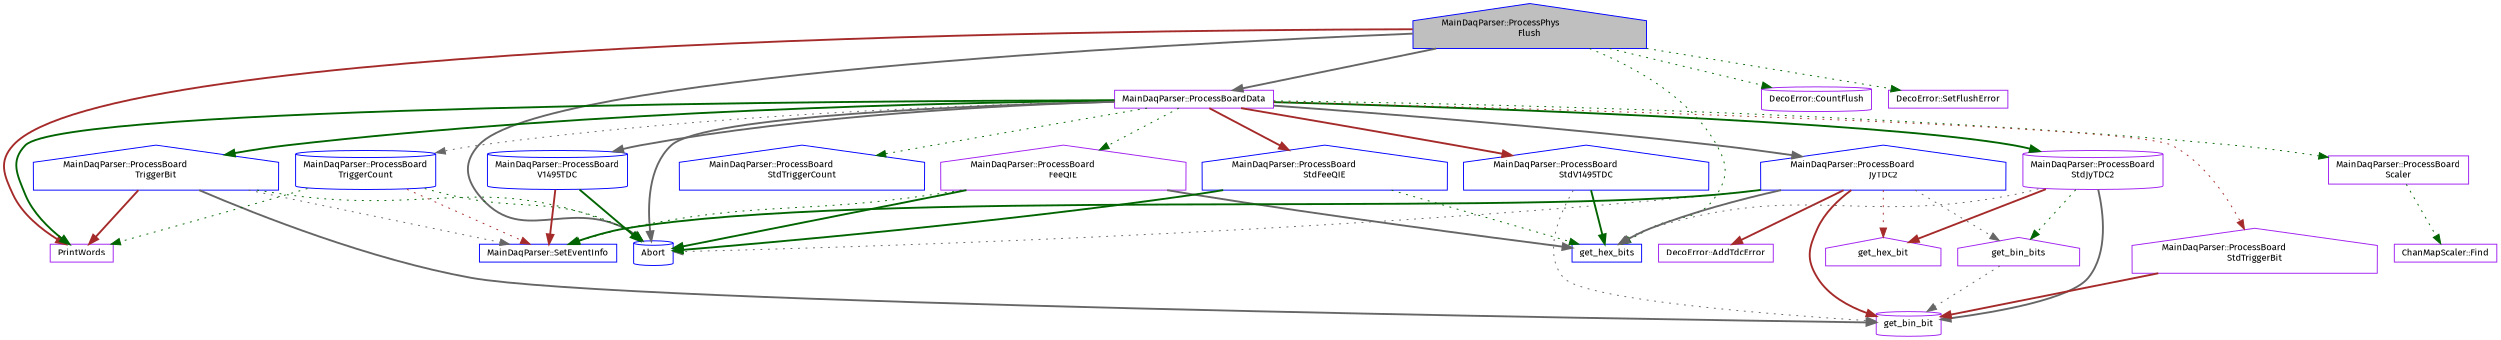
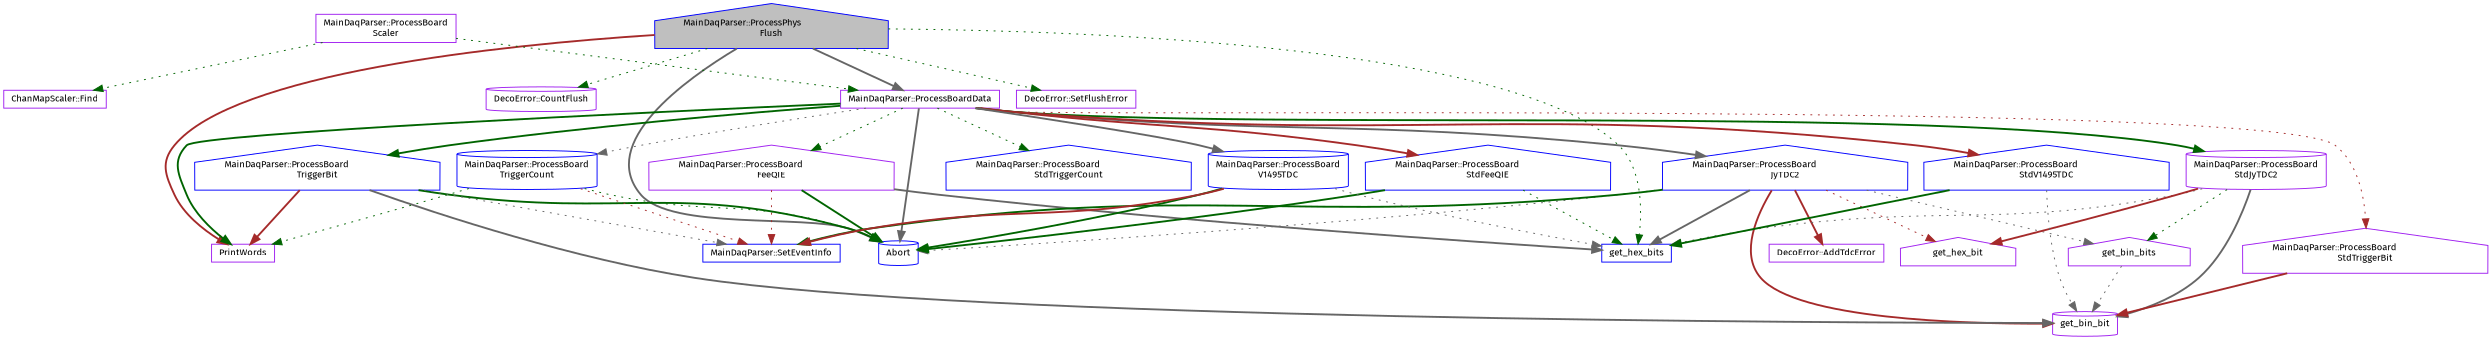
(1797, 116) -> (633, 61)
(411, 200) -> (601, 203)
(837, 205) -> (771, 206)
none -> (1463, 219)
